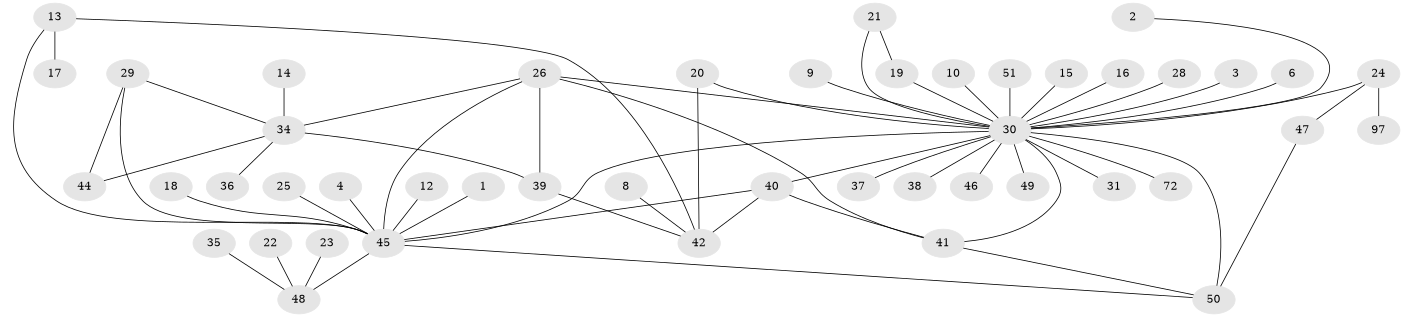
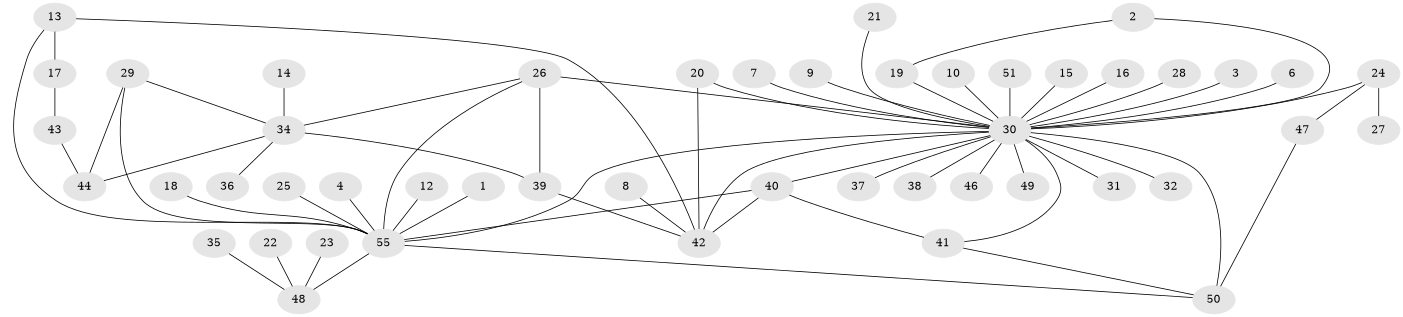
(886, 46) -> (1011, 37)
none -> (754, 74)
none -> (55, 130)
(1379, 130) -> (1379, 130)
none -> (830, 148)
(758, 149) -> none
(1171, 187) -> (1171, 187)
(384, 243) -> (384, 243)
